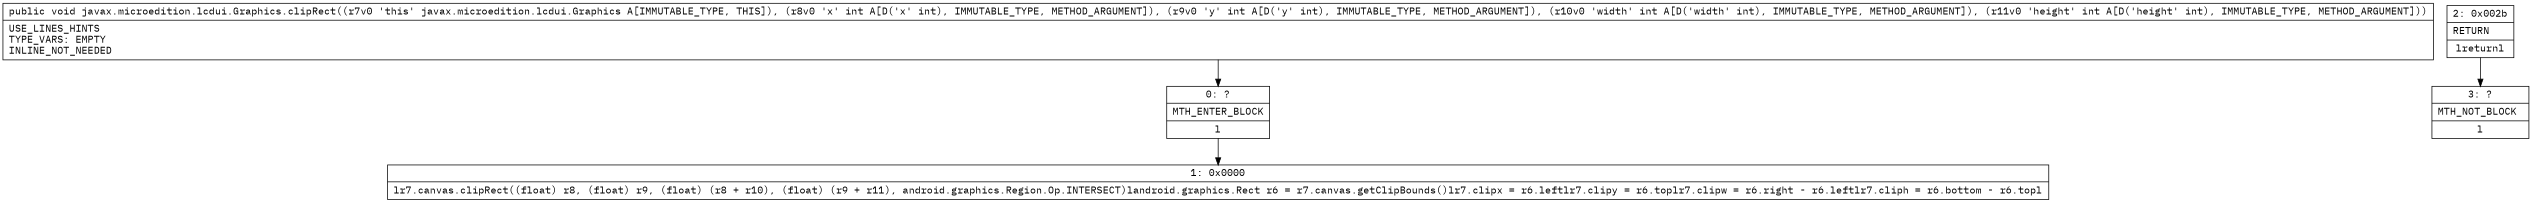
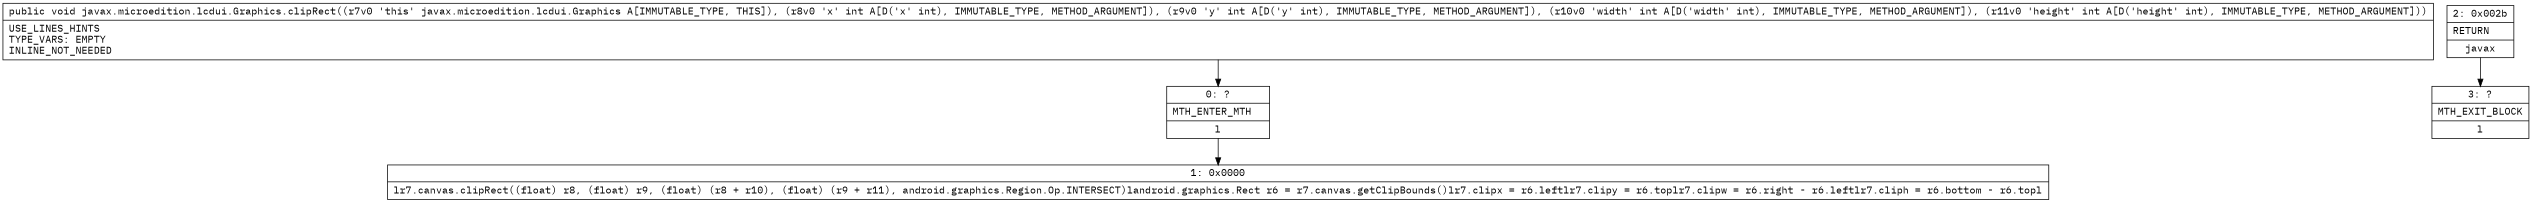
(2480, 48) -> (2480, 48)
(1218, 112) -> (1212, 112)
(2477, 112) -> (2480, 112)
